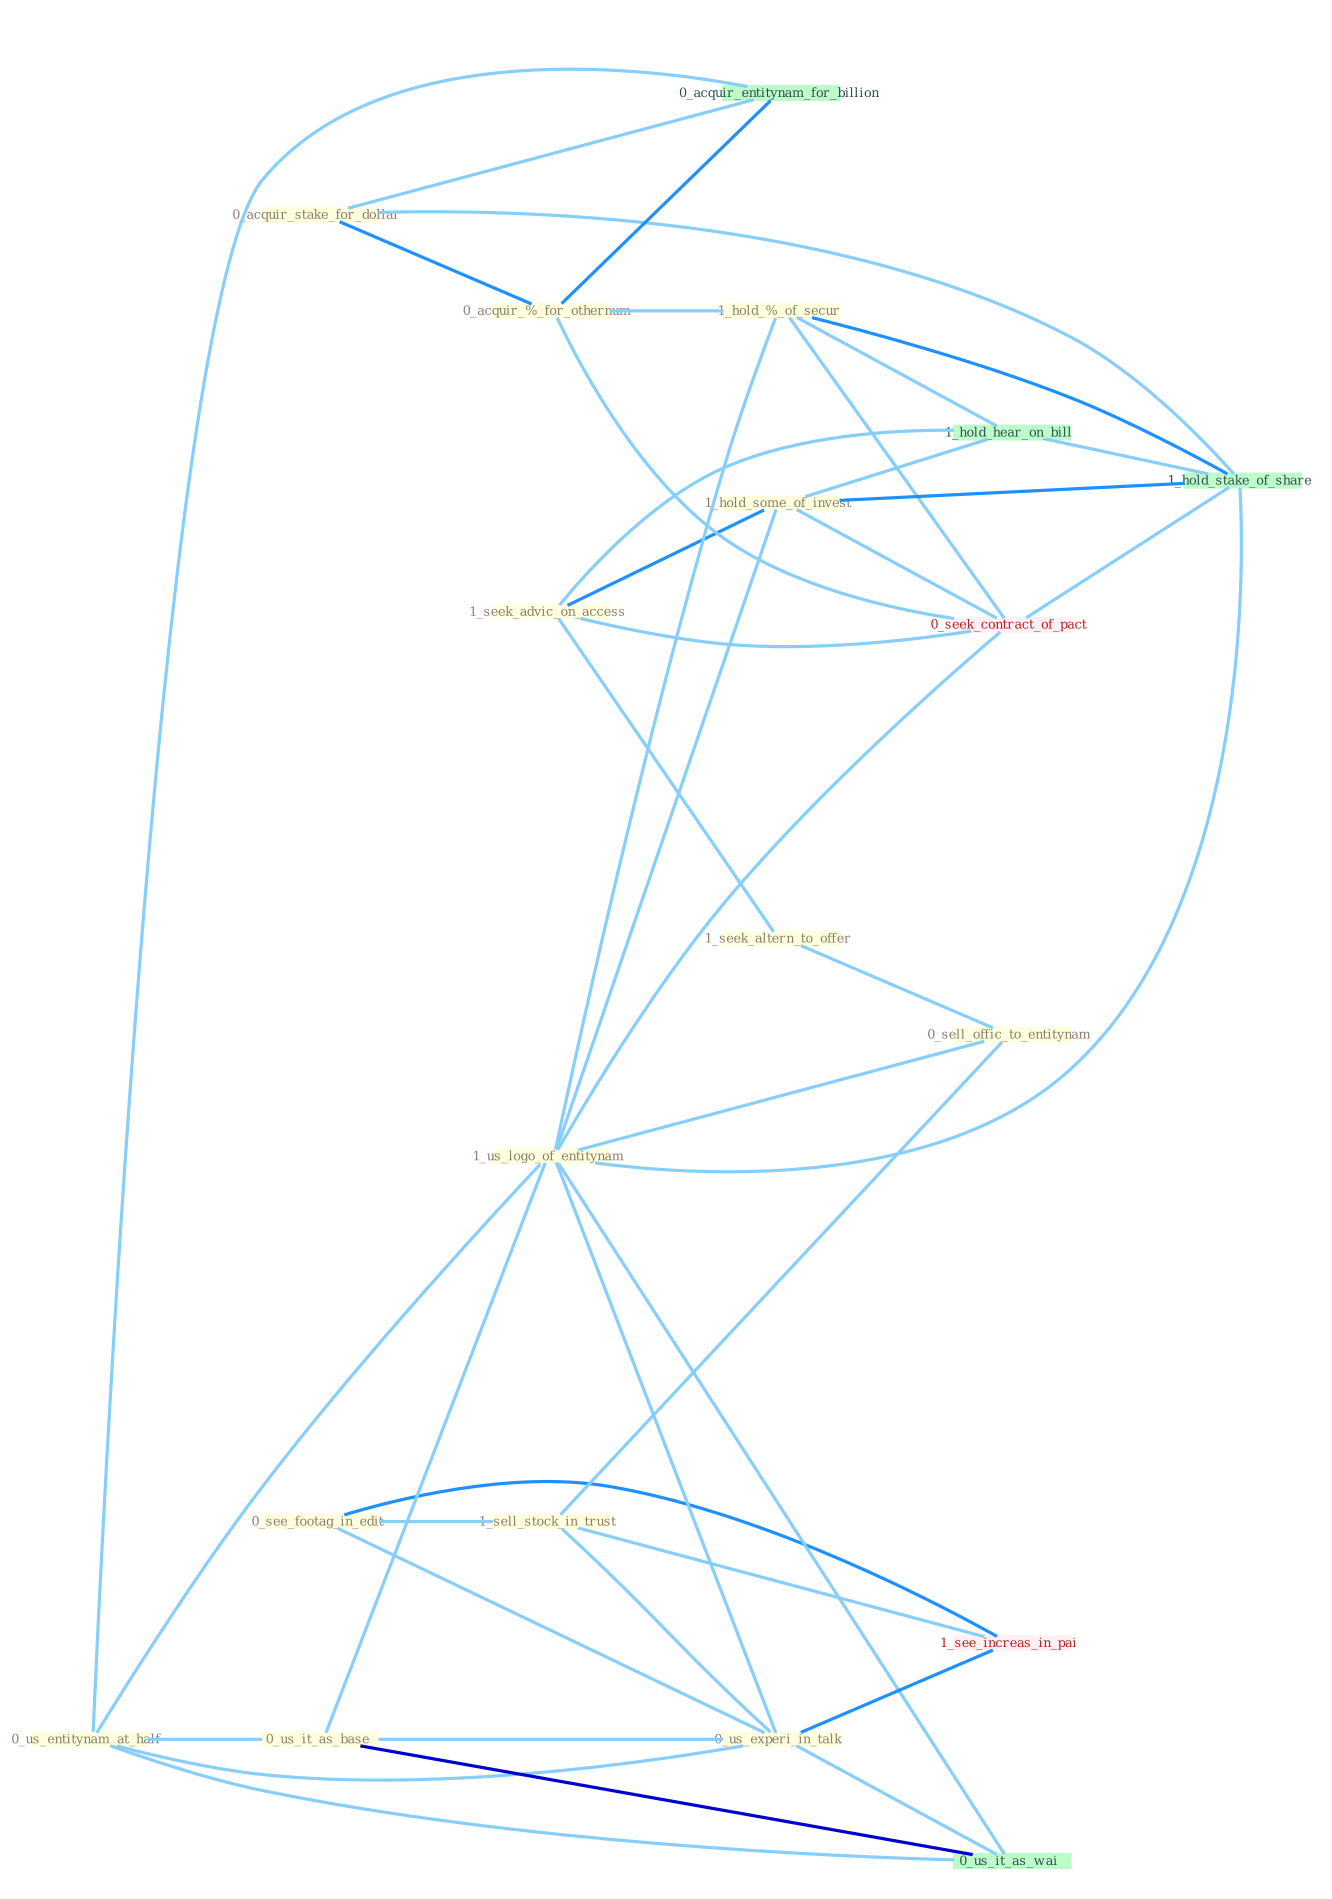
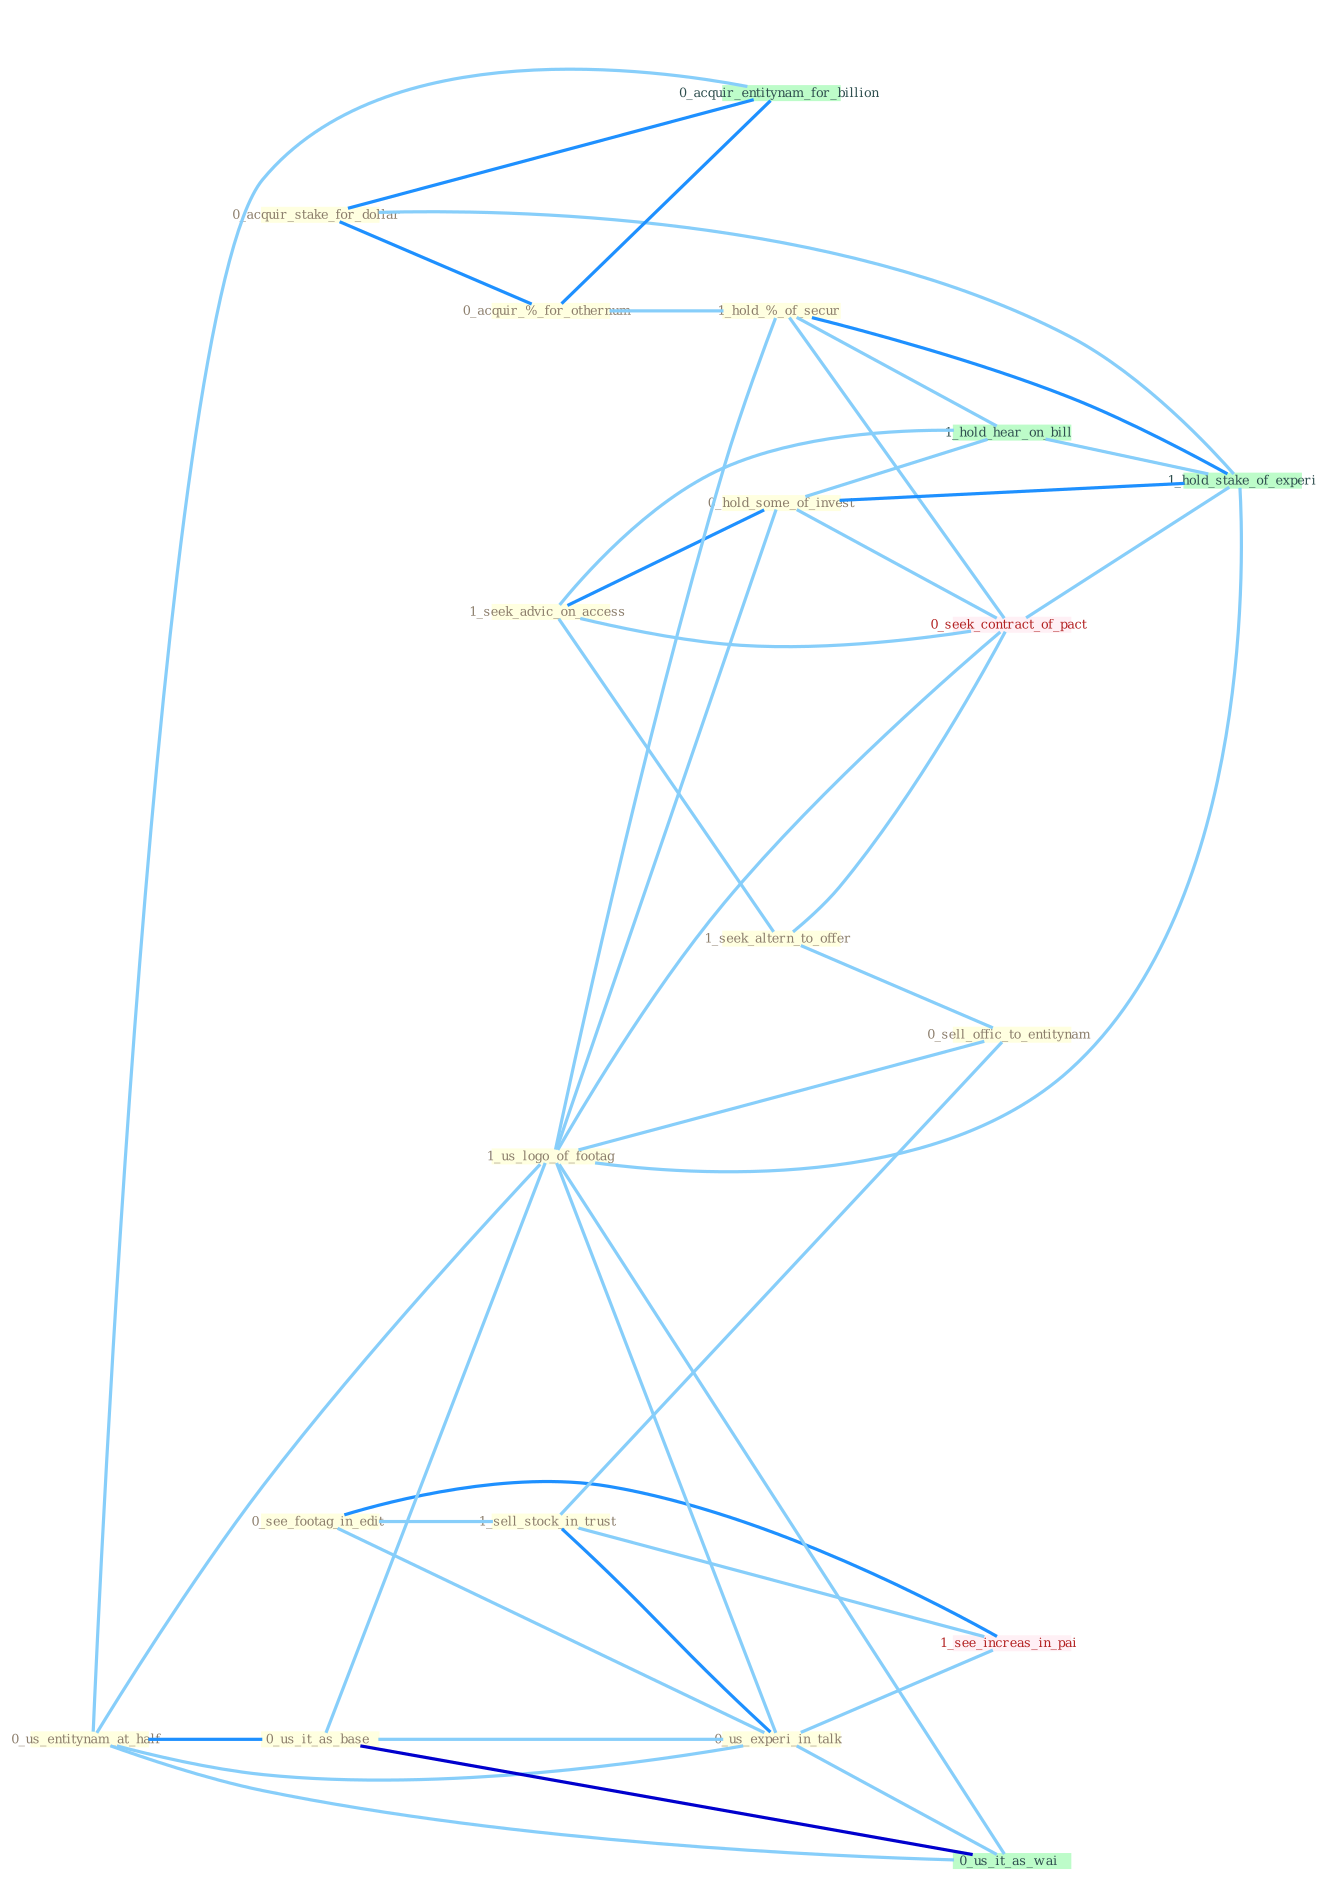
(551, 154) -> (551, 154)
(1243, 481) -> (1243, 481)
(781, 503) -> (781, 503)
(691, 511) -> (910, 790)
(551, 1156) -> (551, 1156)
(666, 1630) -> (666, 1630)
(878, 1699) -> (878, 1699)
(205, 1739) -> (205, 1739)
